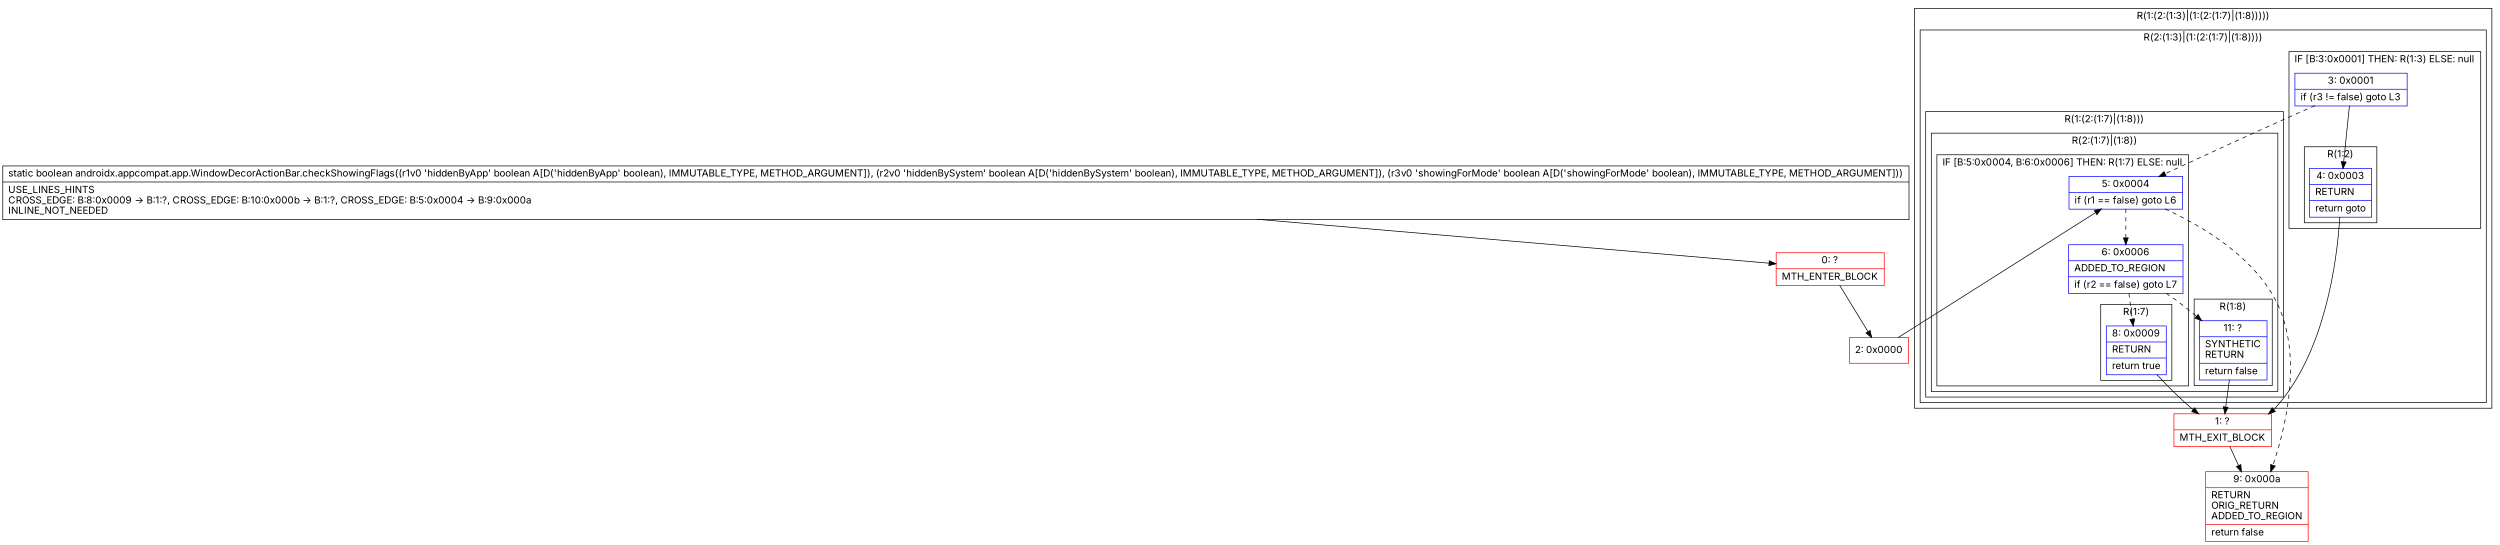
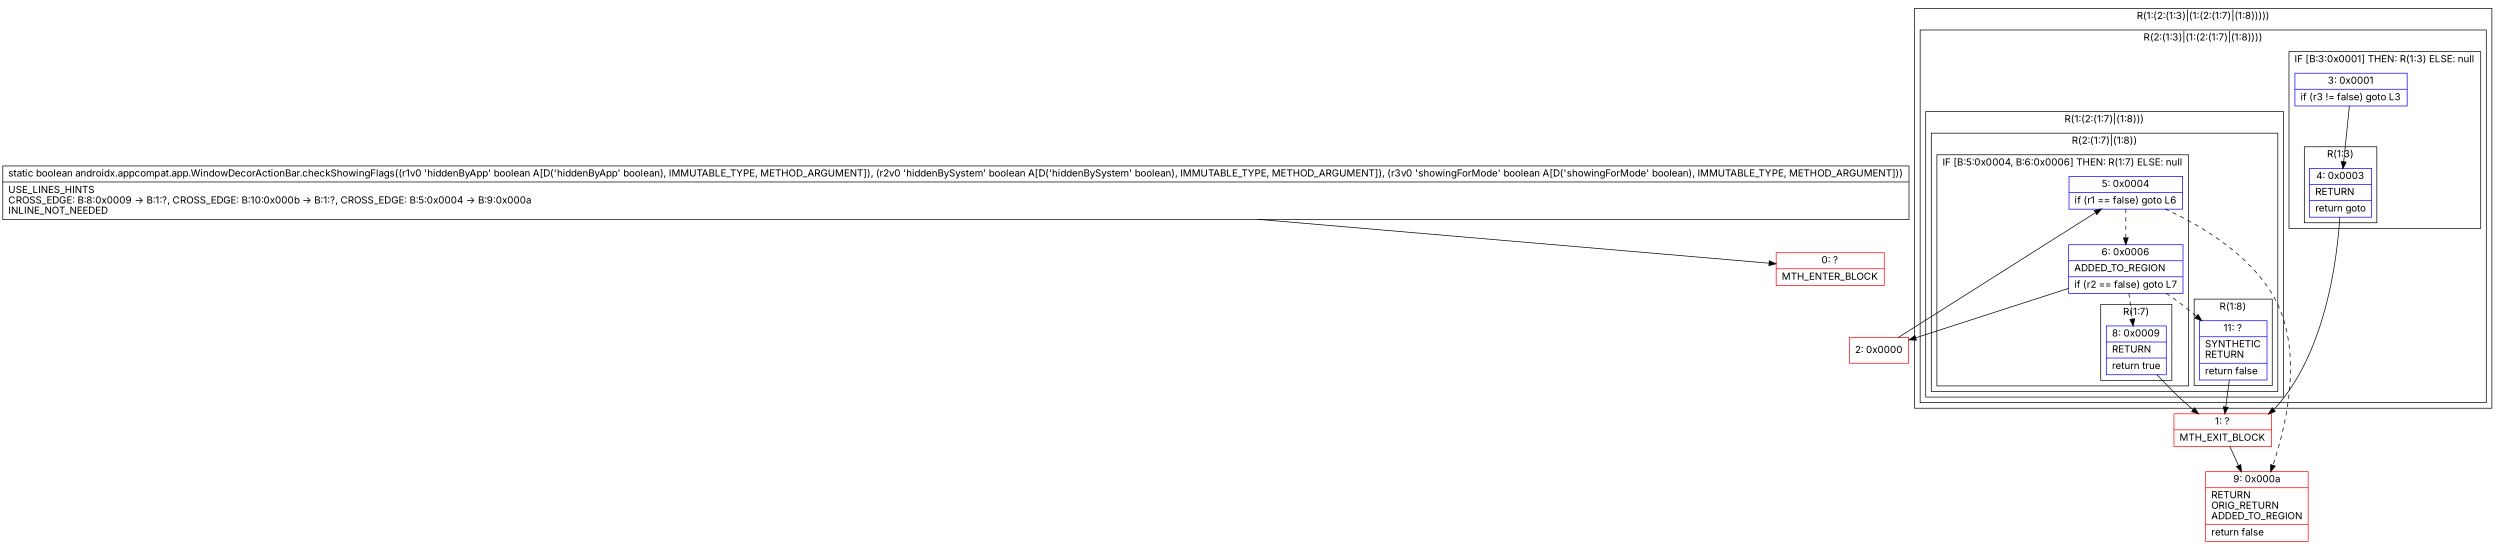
(2240, 139) -> none
(2341, 155) -> (2341, 155)
(1854, 308) -> (1992, 313)
